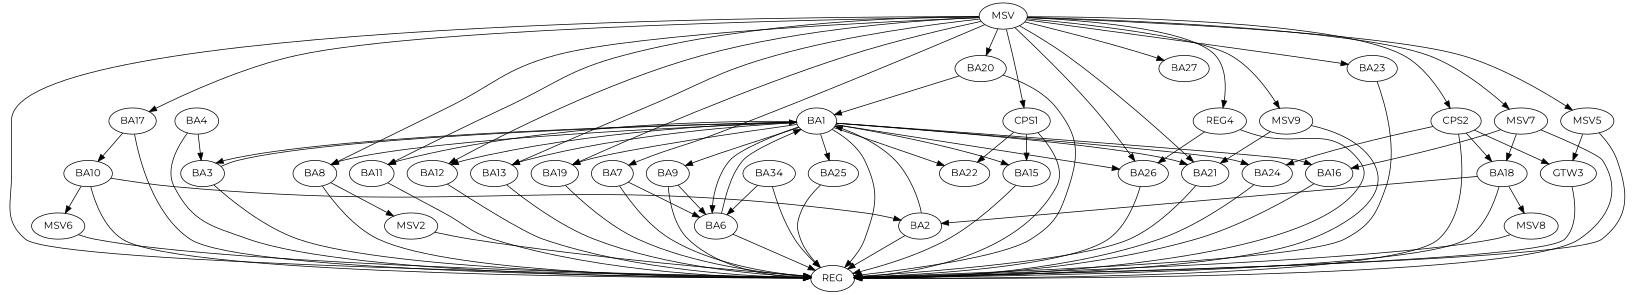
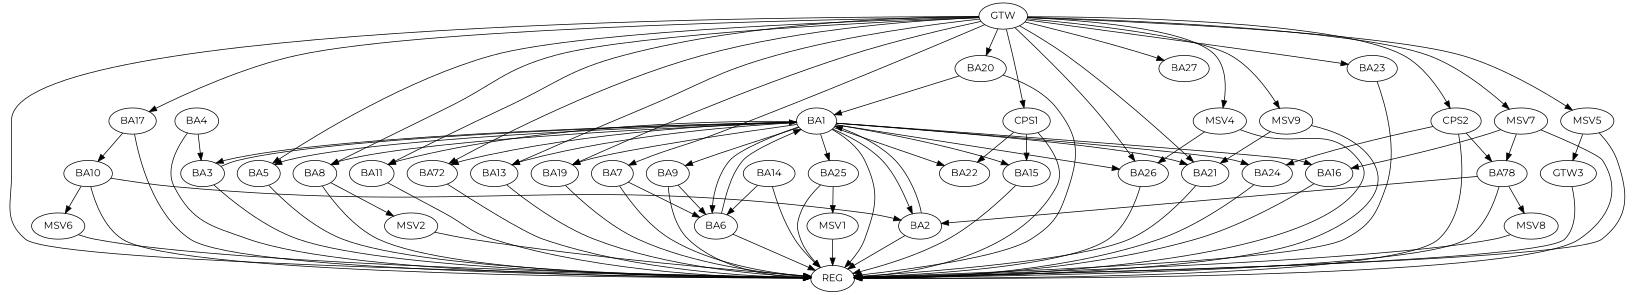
(1003, 16) -> (1003, 16)
(1220, 121) -> (1220, 121)
(1507, 145) -> none
none -> (880, 159)
none -> (259, 174)
(432, 174) -> (432, 174)
(769, 174) -> (769, 174)
(1502, 174) -> (1502, 174)
none -> (833, 226)
